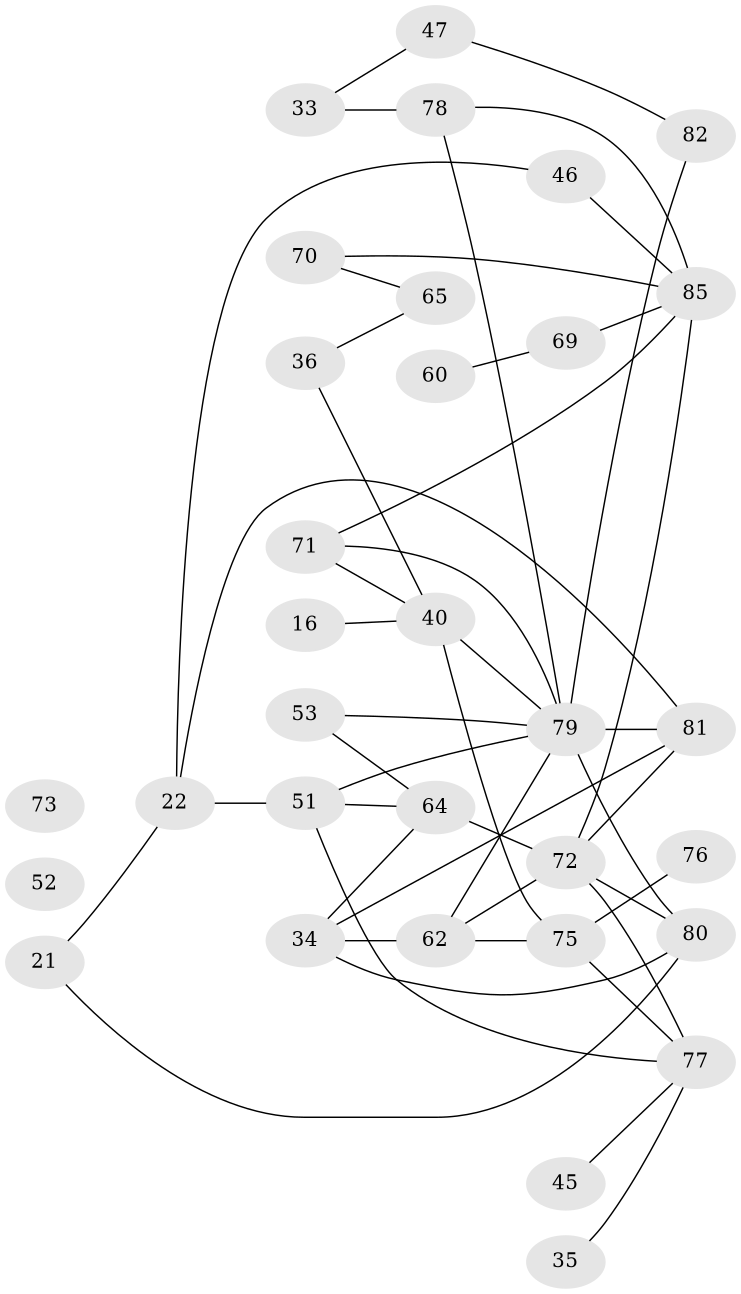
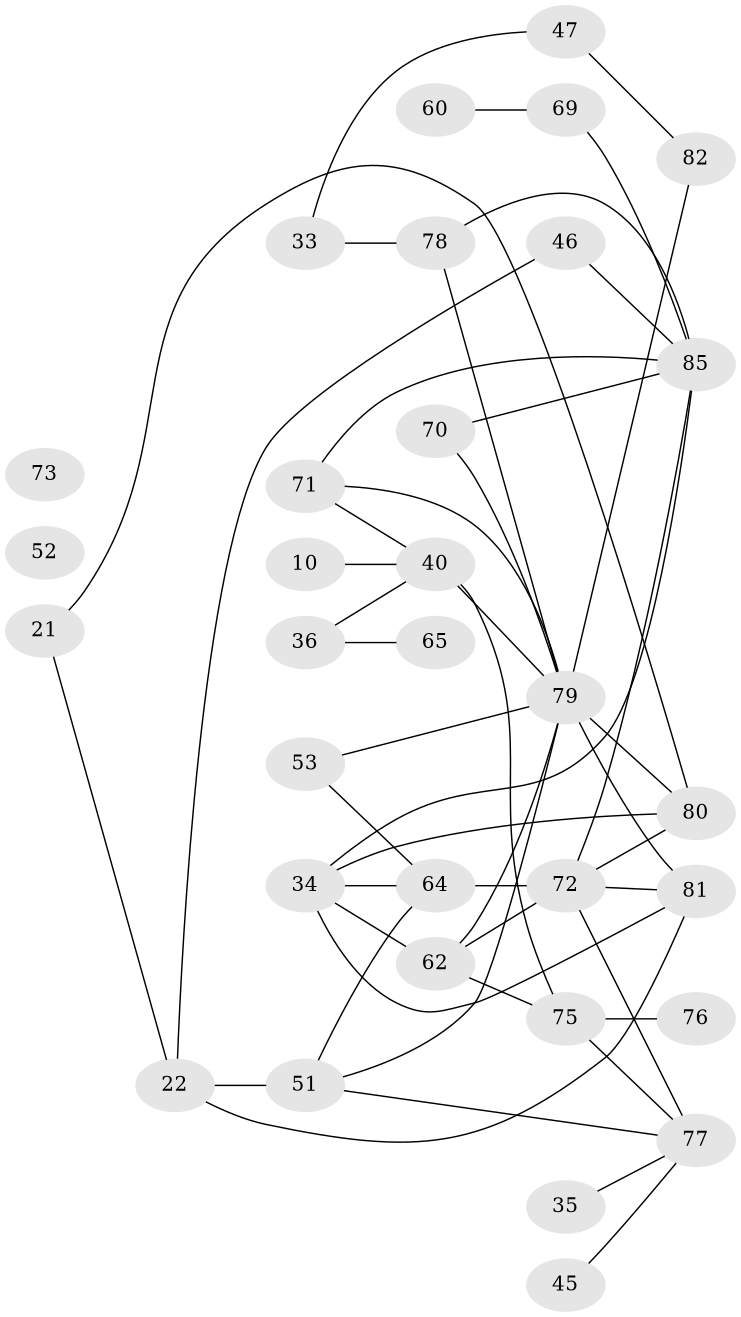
(370, 278) -> (510, 548)
(305, 625) -> (305, 564)
none -> (573, 764)
